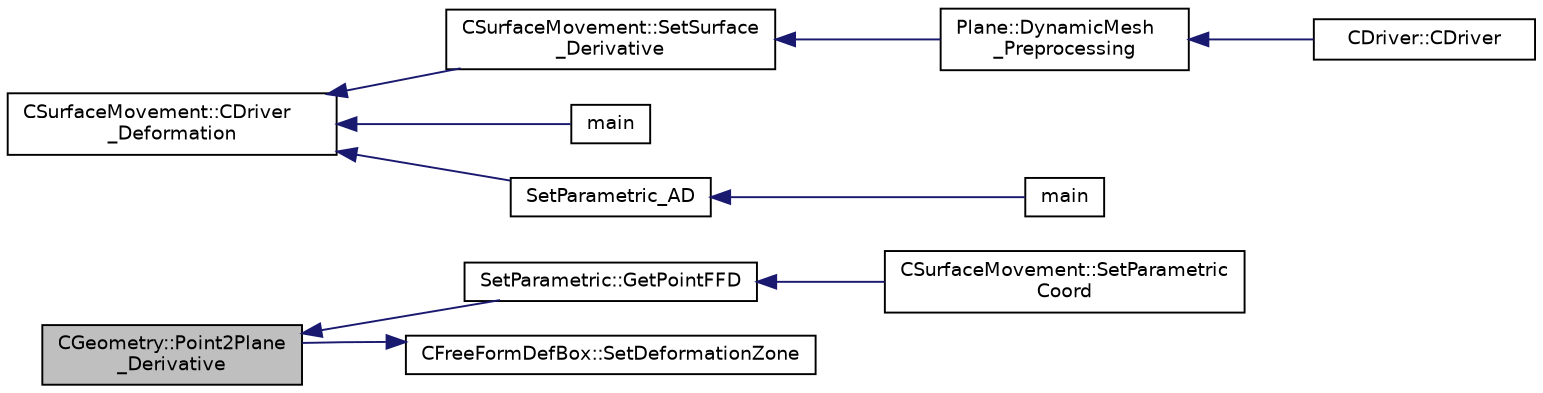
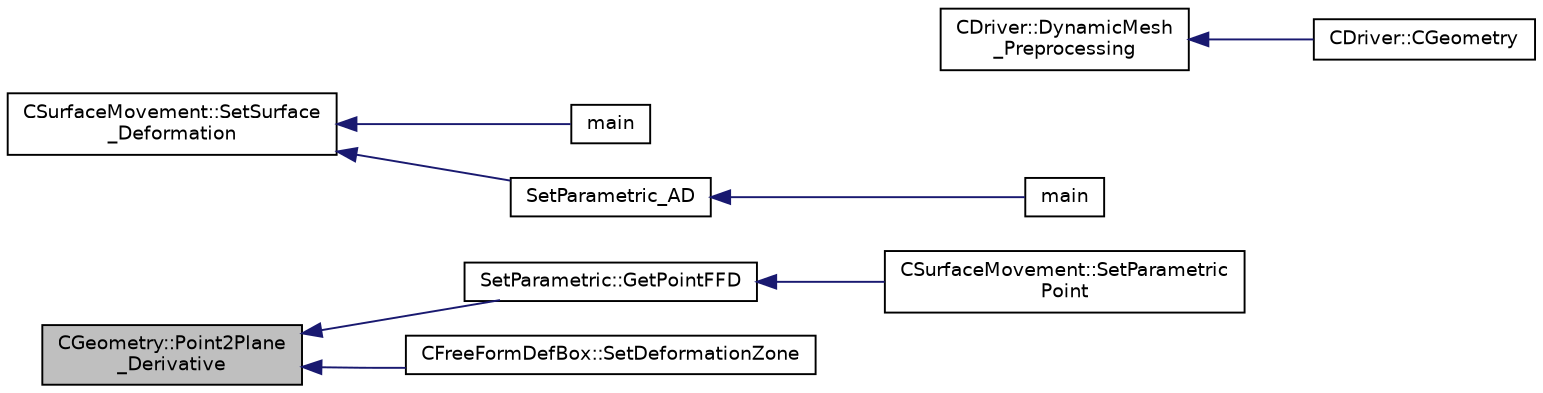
(611, 39) -> none
(1065, 39) -> (1065, 39)
(1424, 39) -> (1424, 39)
(172, 124) -> (172, 124)
(1065, 282) -> (1065, 282)
(344, 342) -> (364, 368)
